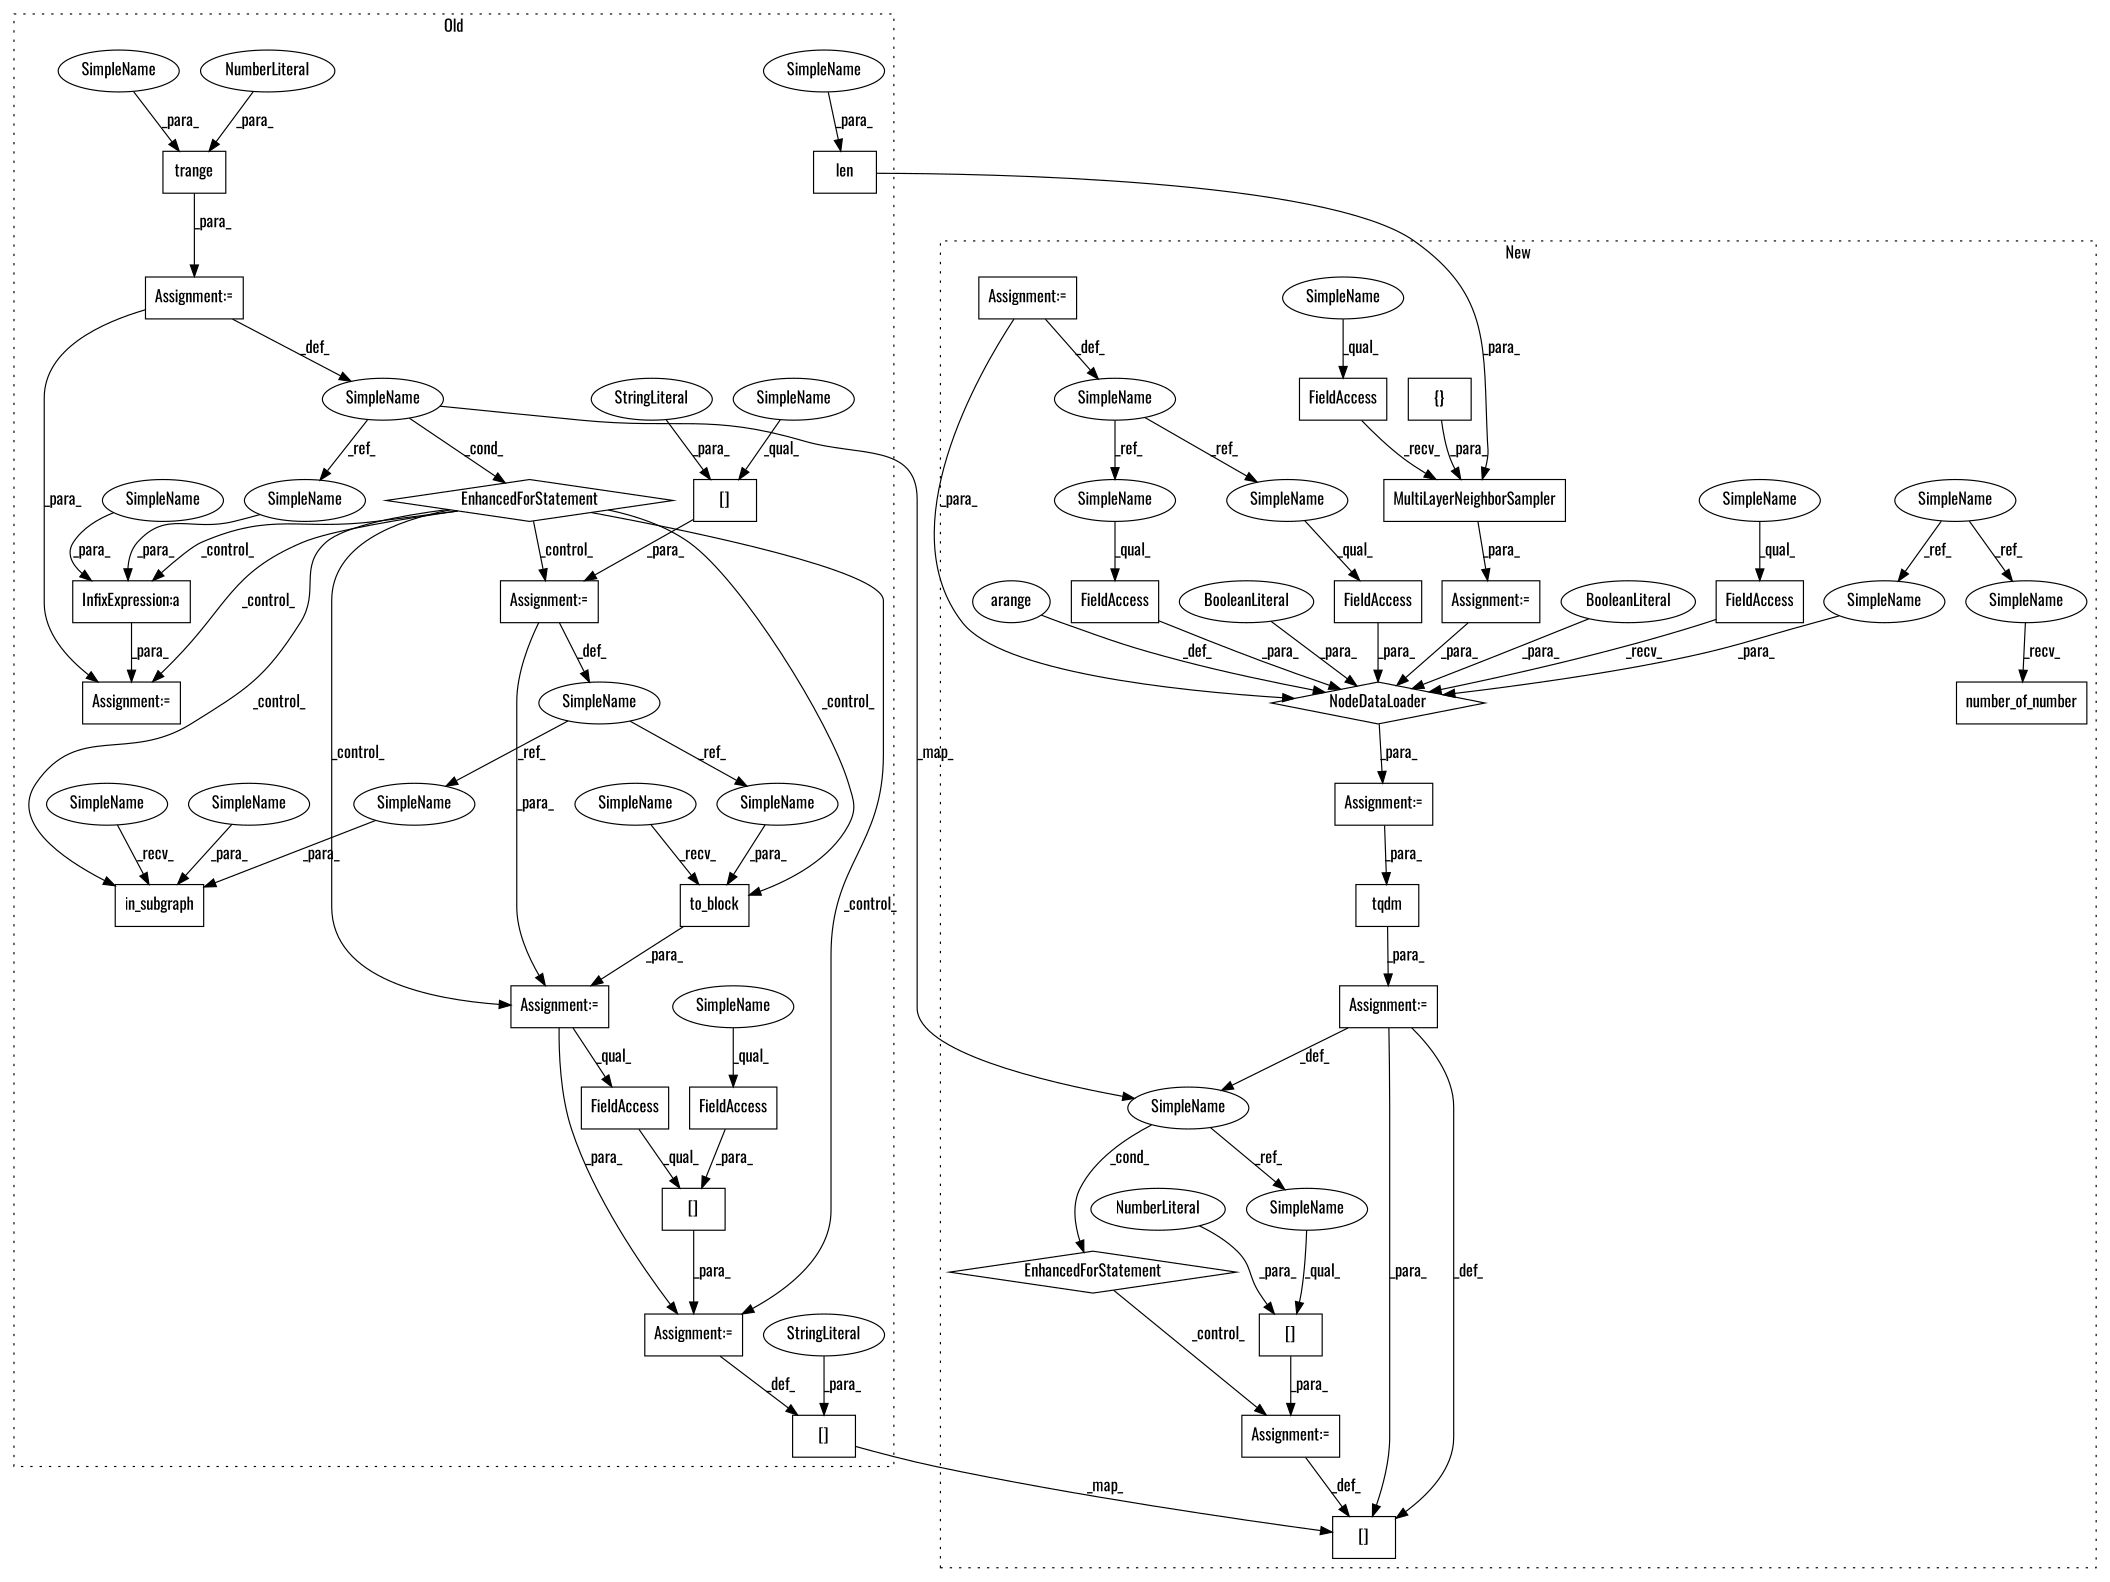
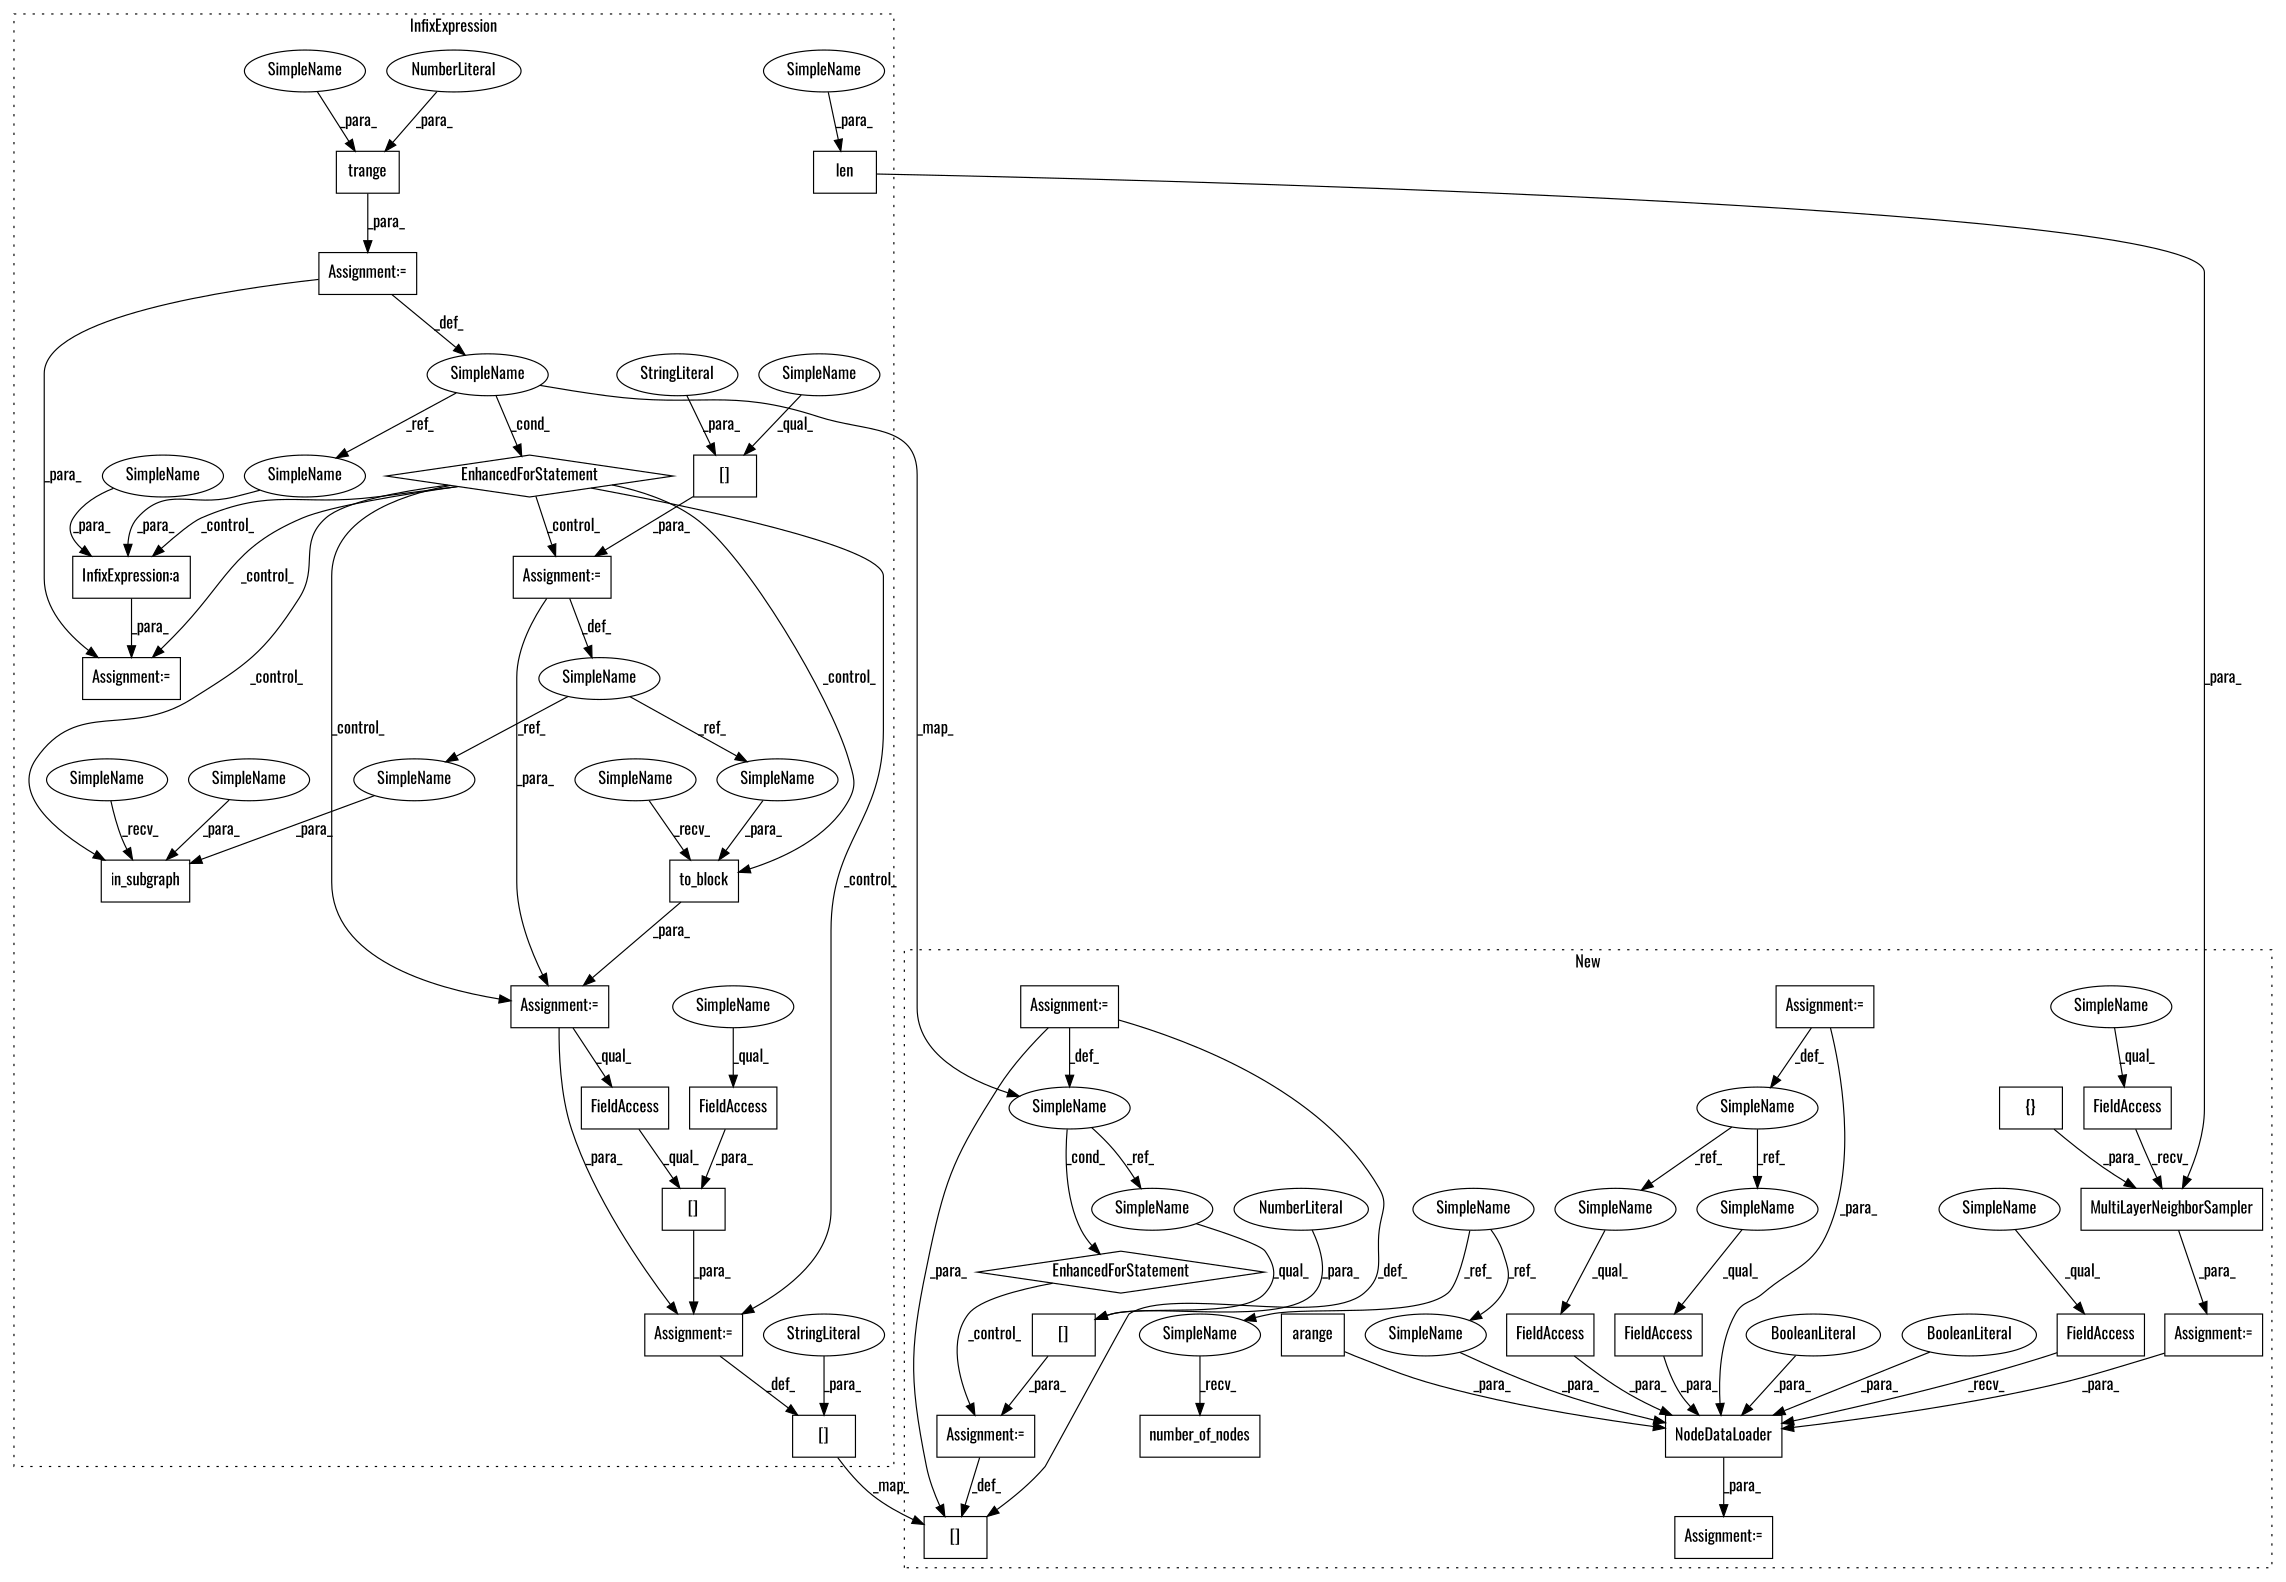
(454, 27) -> (454, 27)
(1011, 602) -> (1313, 1335)
(1197, 652) -> (1492, 1386)
(1378, 703) -> (1724, 1436)
(2022, 703) -> (1200, 1436)
(1387, 906) -> none
